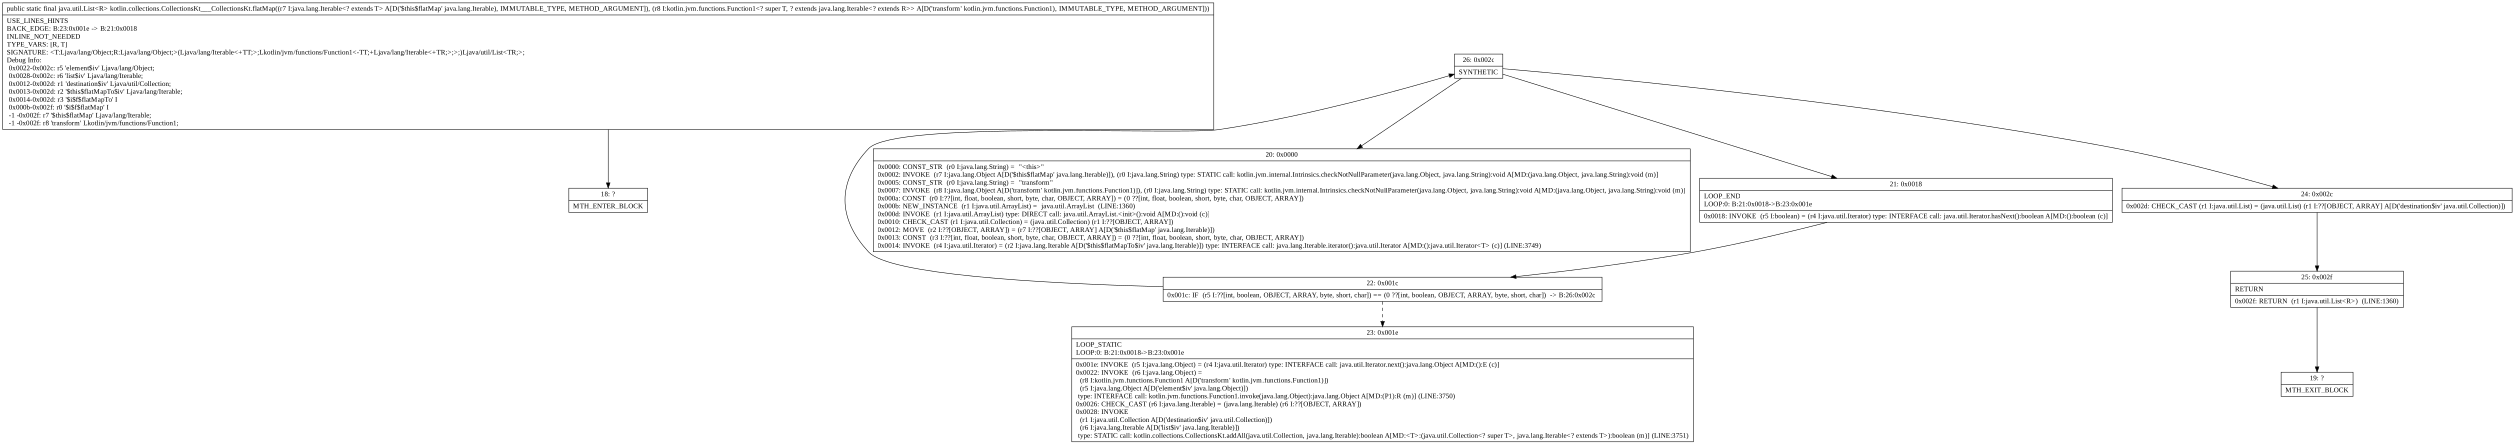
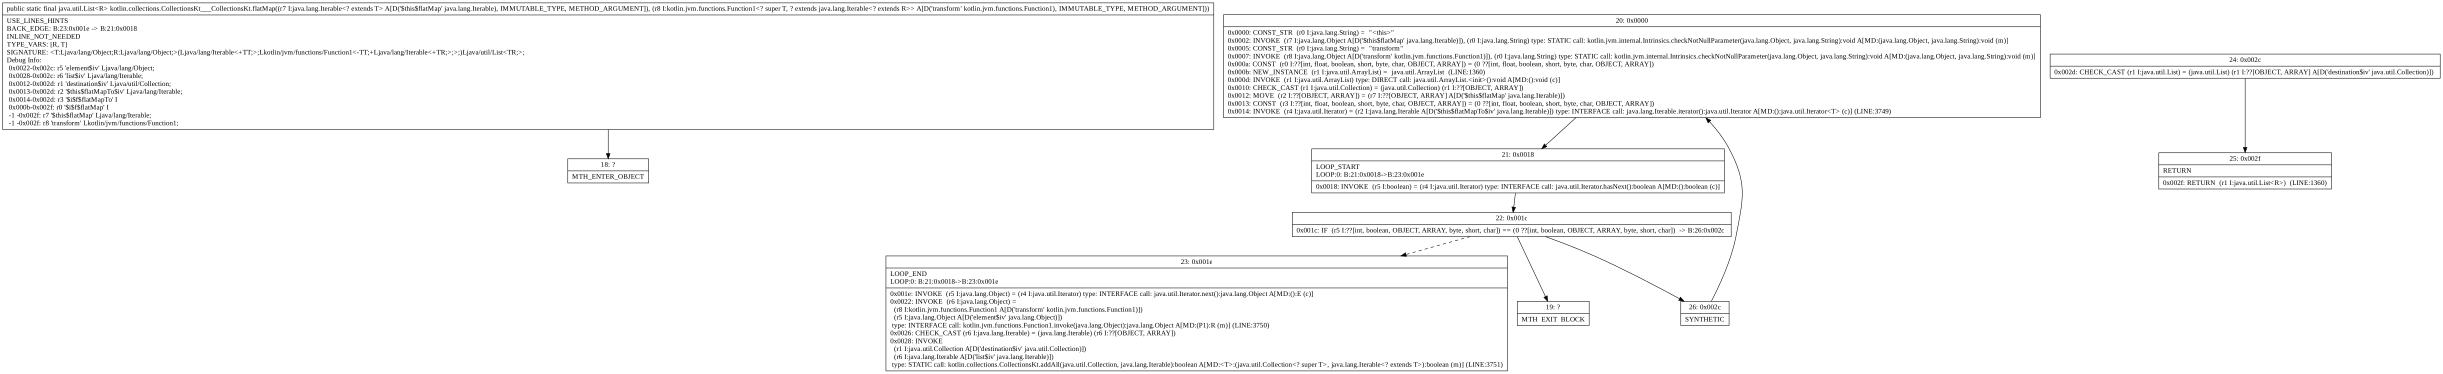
(1890, 112) -> none
(1667, 125) -> (1561, 131)
(1722, 196) -> (1338, 167)
(608, 206) -> (608, 177)
(2317, 337) -> (1531, 267)
(1099, 345) -> (909, 274)
